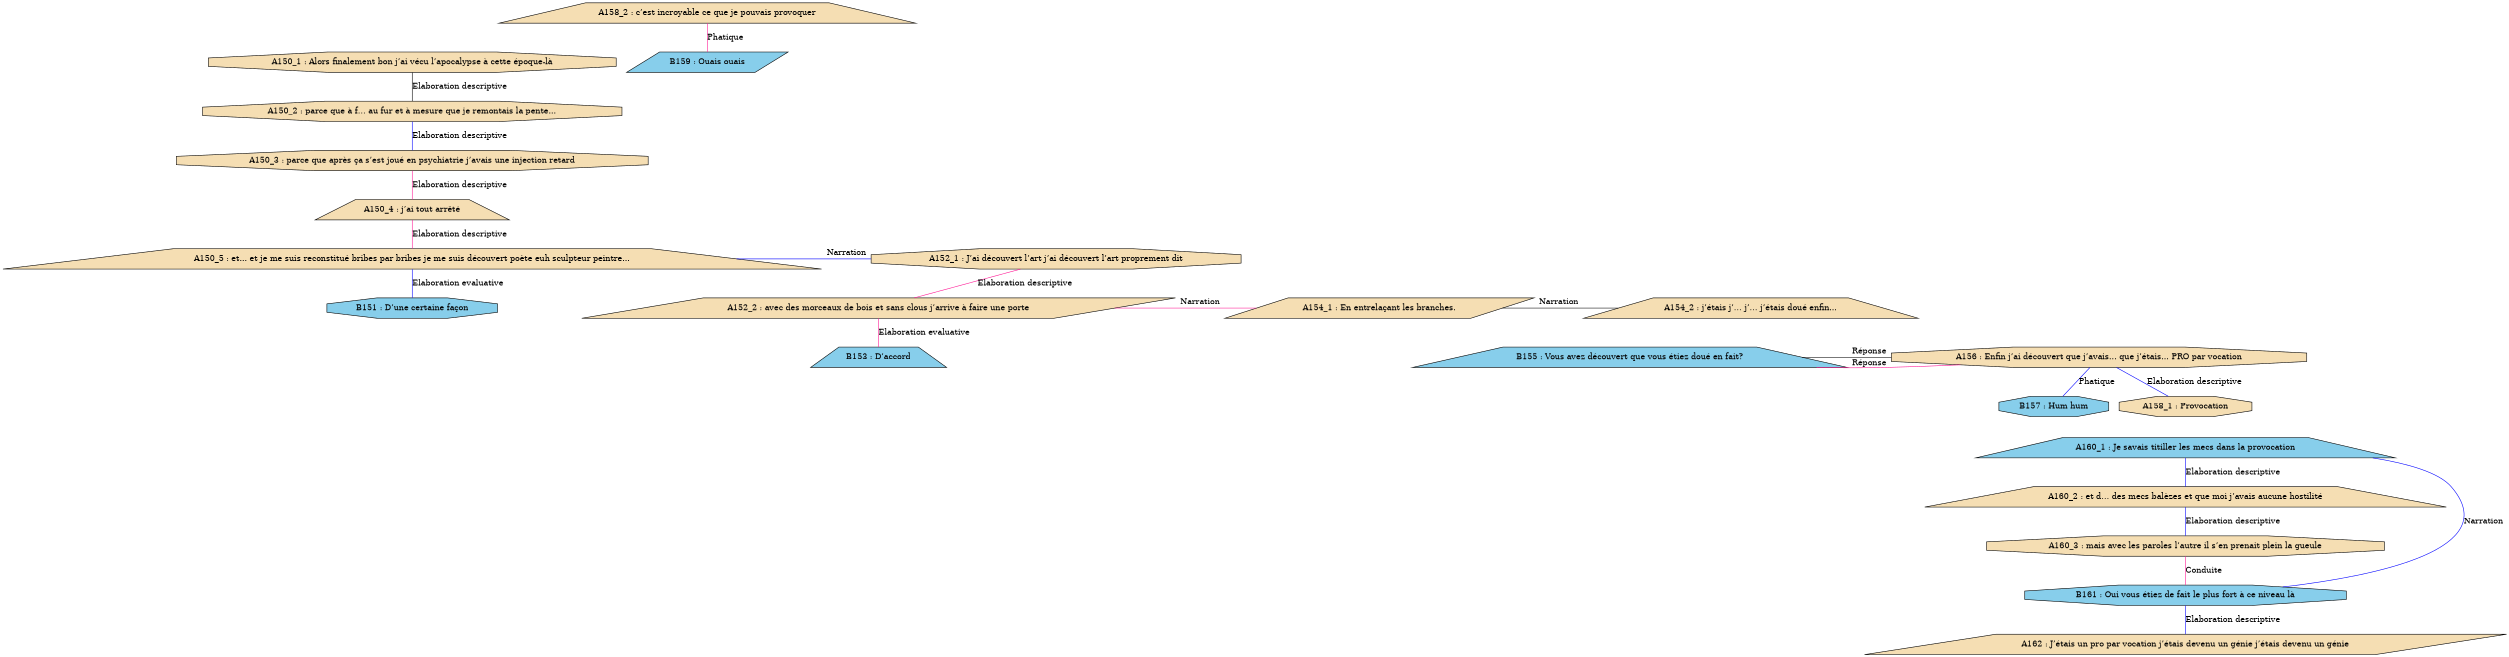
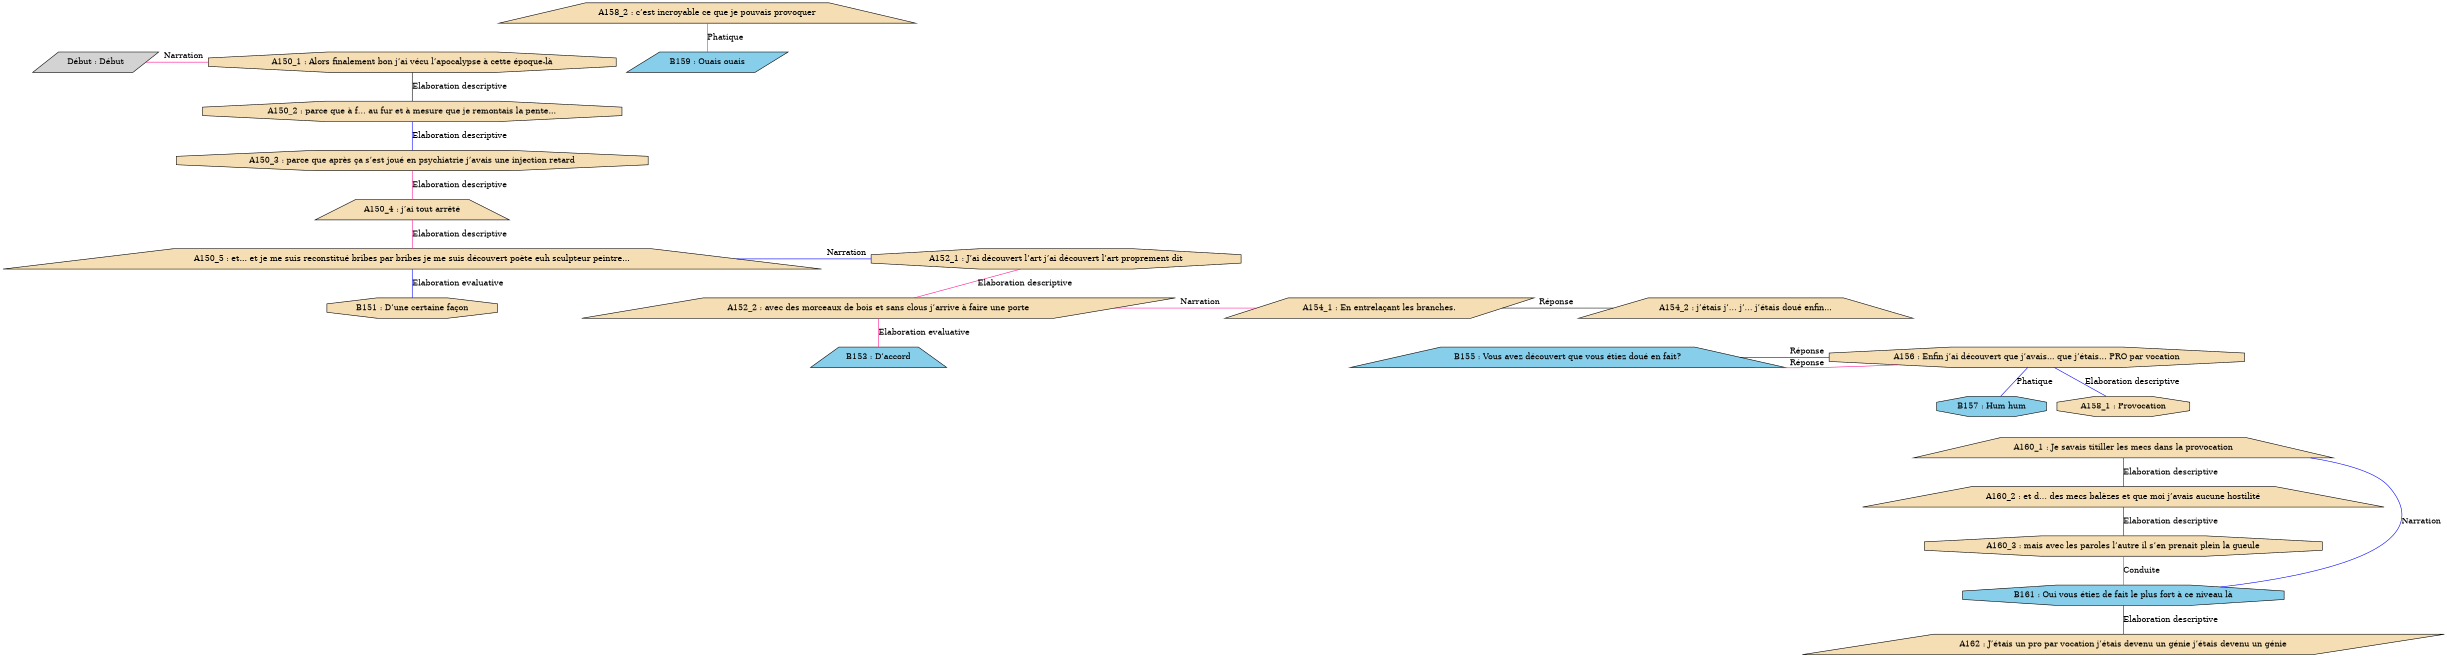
none -> (96, 62)
(1559, 302) -> (1556, 302)
(412, 308) -> (412, 308)
(2186, 448) -> (2123, 448)
